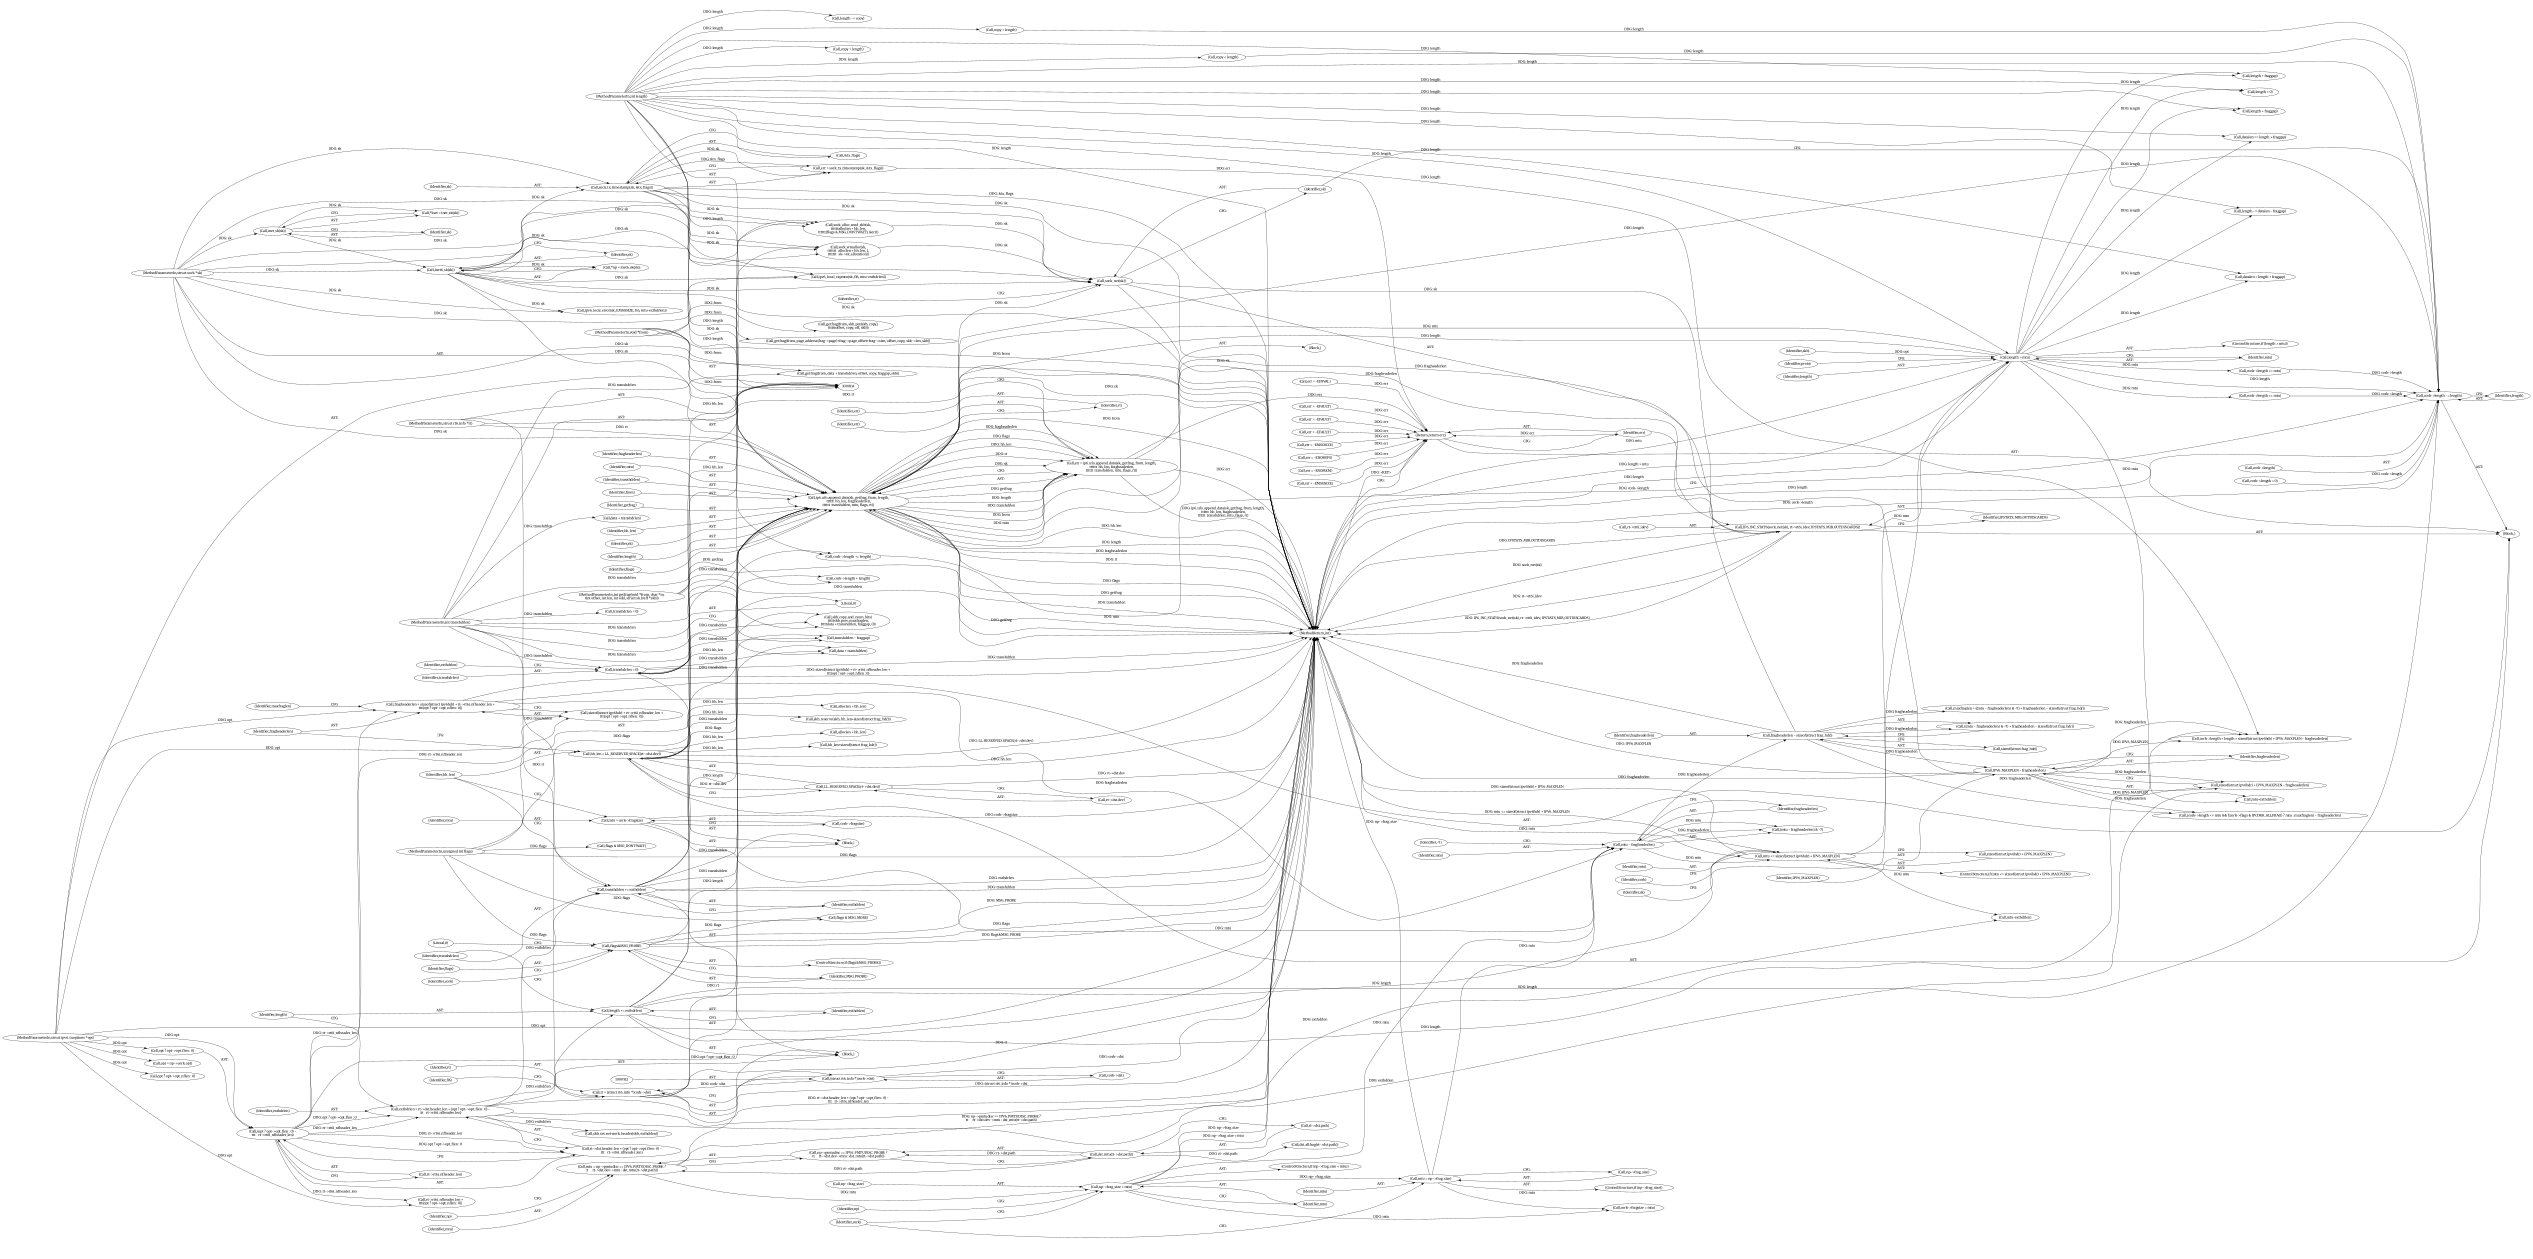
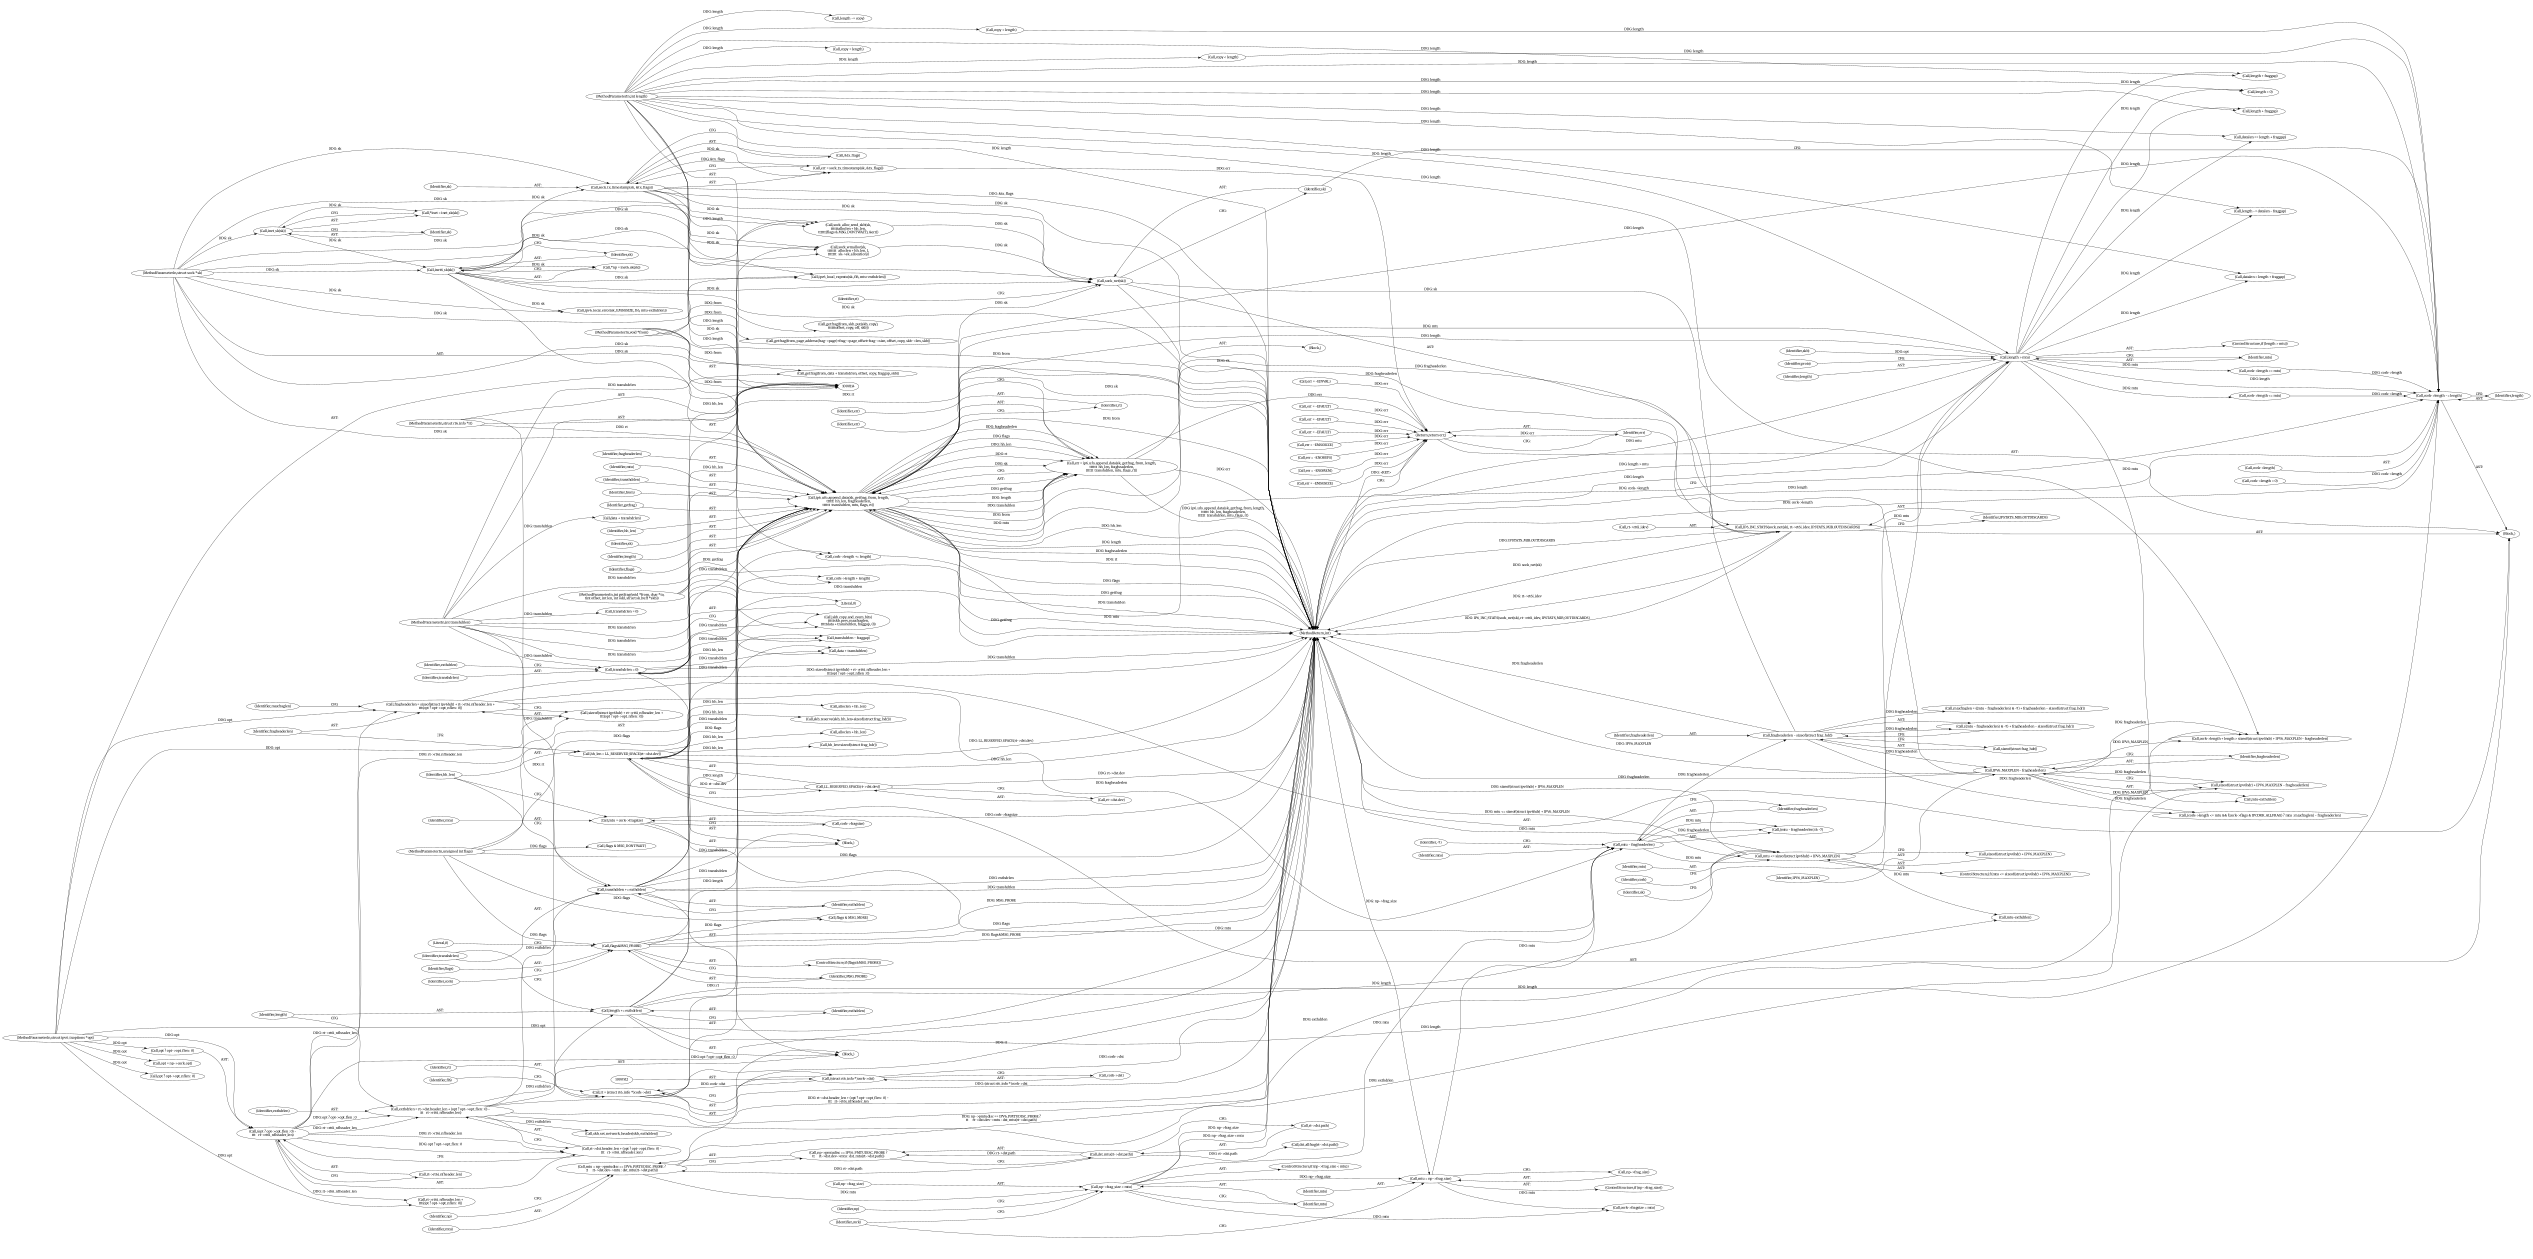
(1398, 902) -> (1367, 907)
